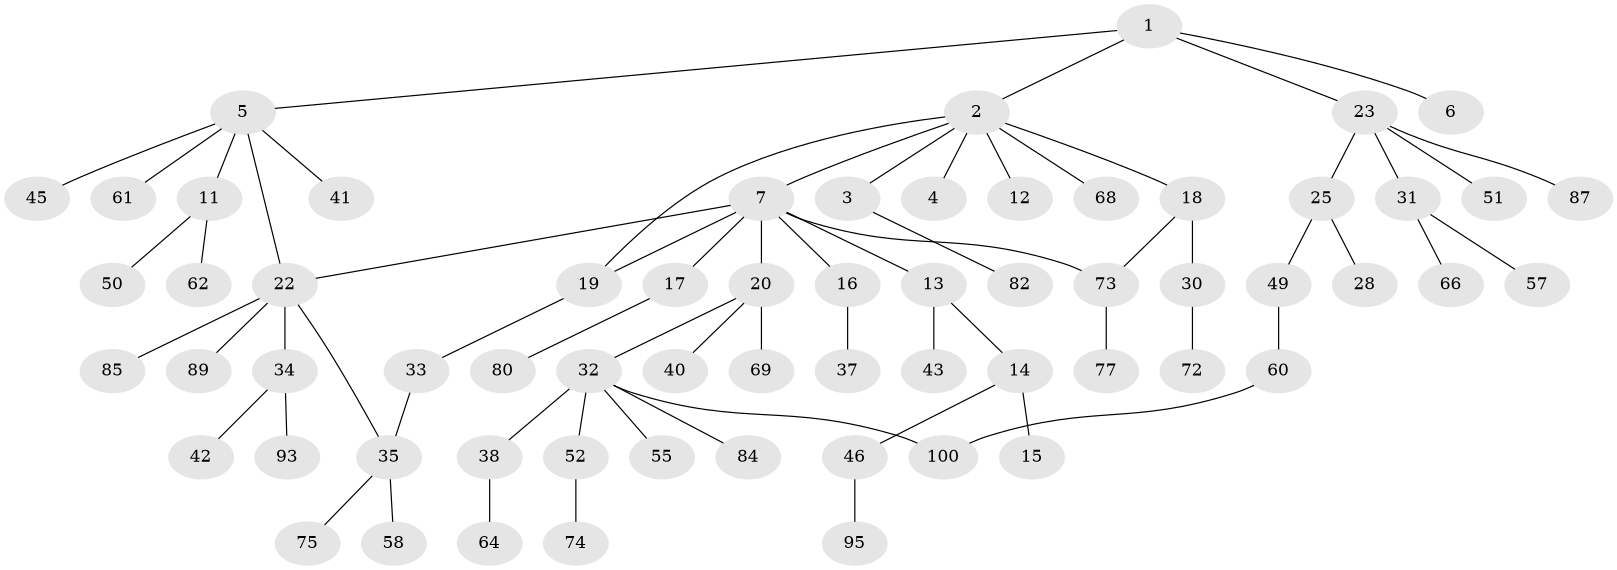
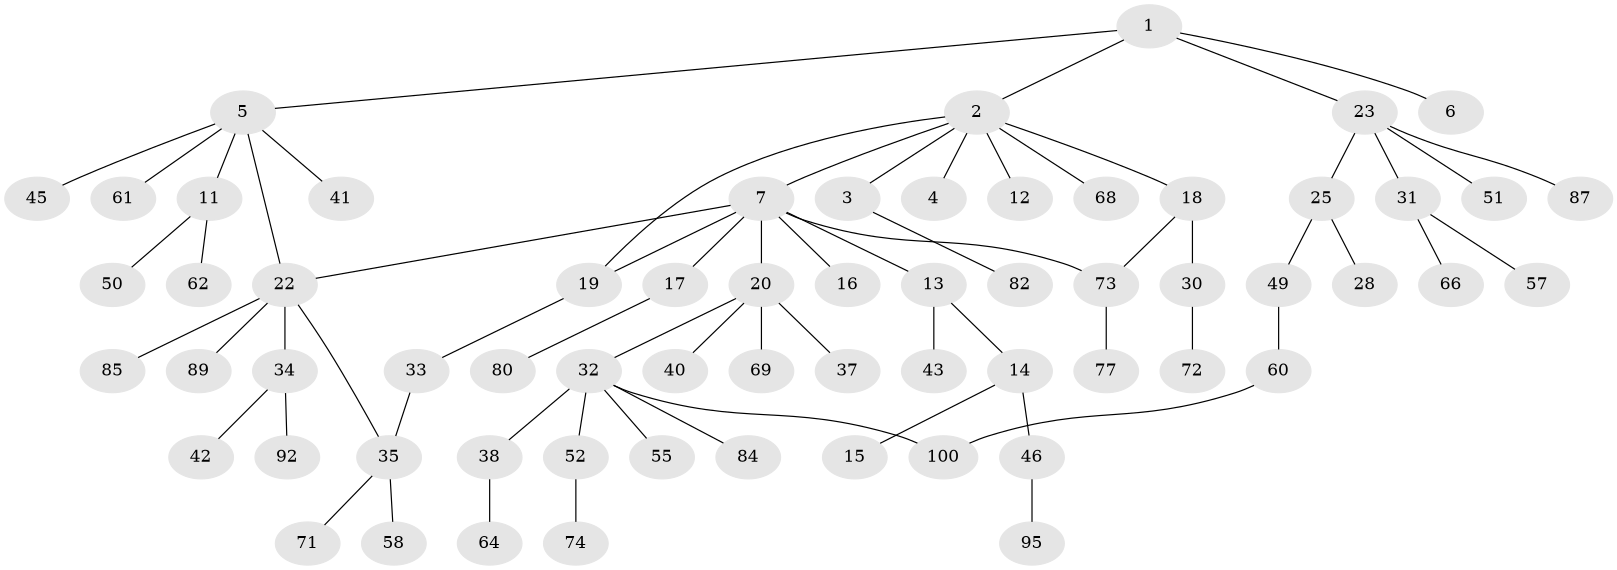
(848, 328) -> (804, 328)
(287, 457) -> (287, 457)
(308, 544) -> (308, 544)
